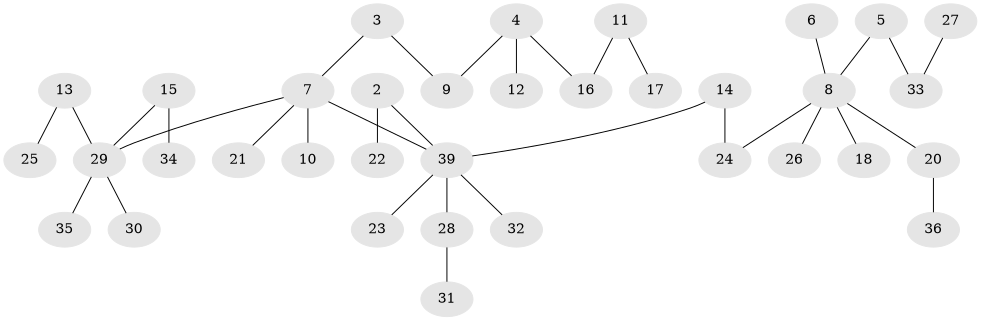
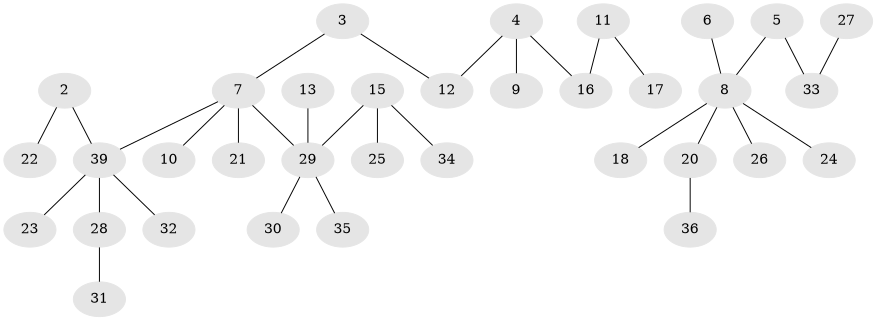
(412, 56) -> (395, 56)
(725, 91) -> none
(47, 126) -> (377, 126)
